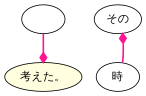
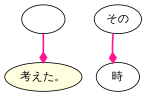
(123, 53) -> (113, 43)
